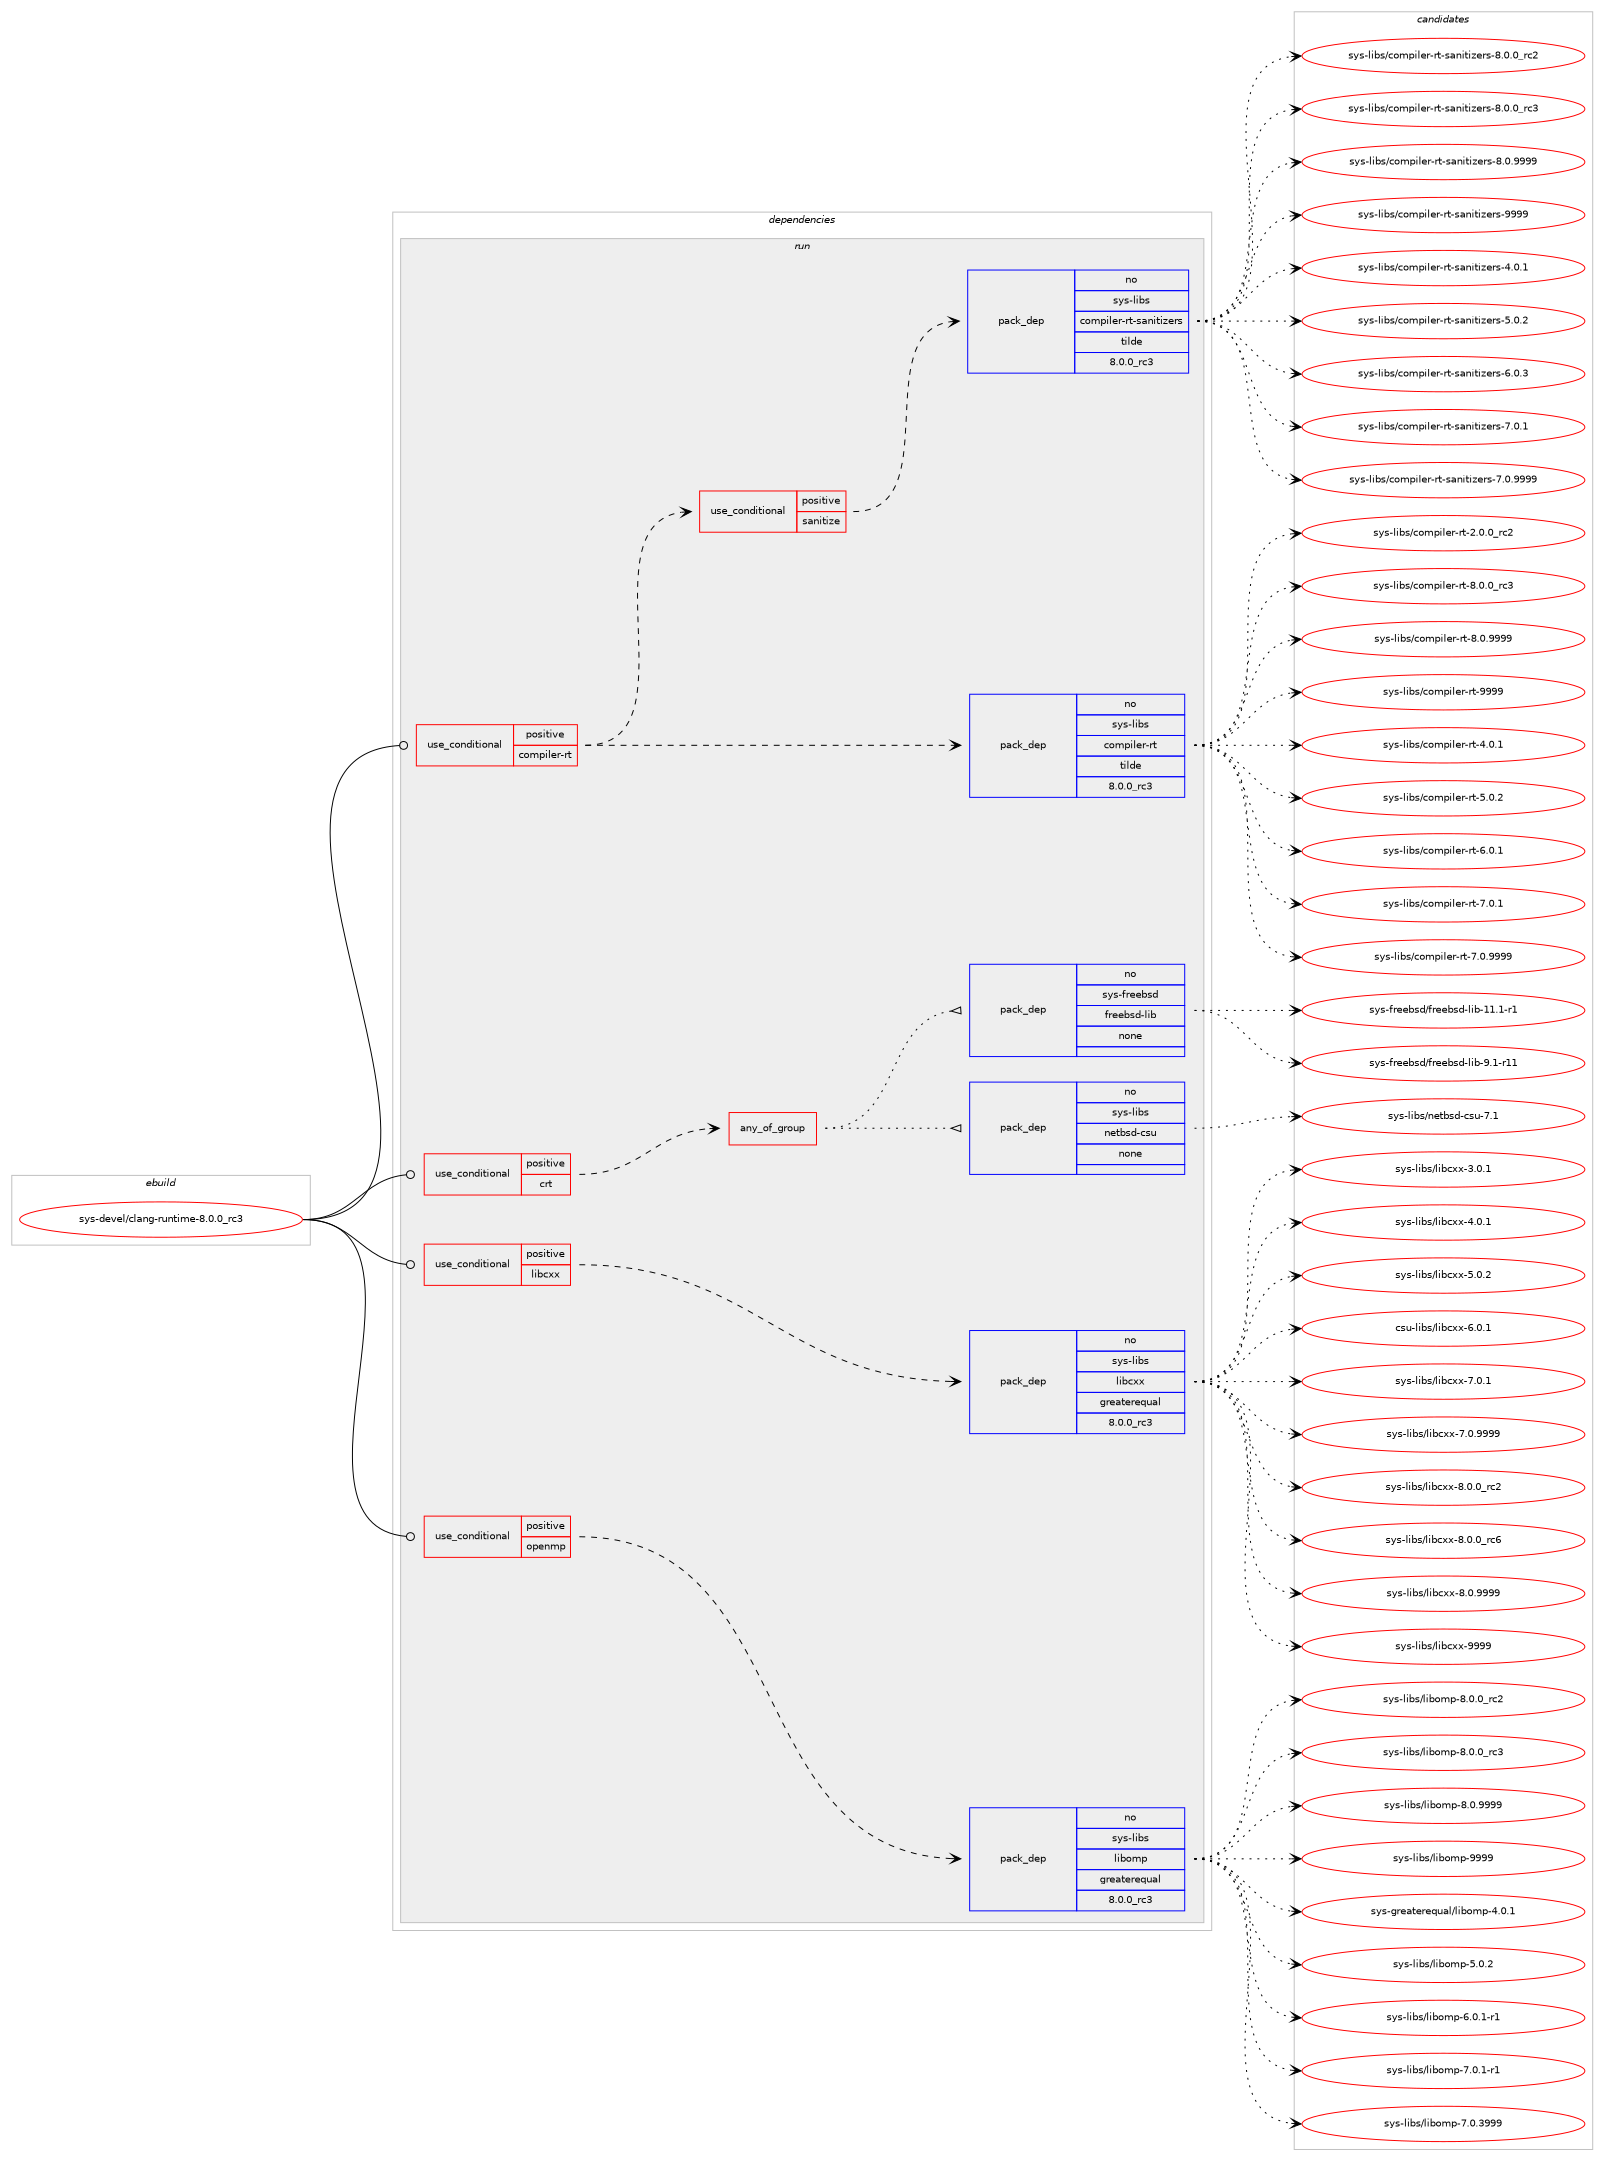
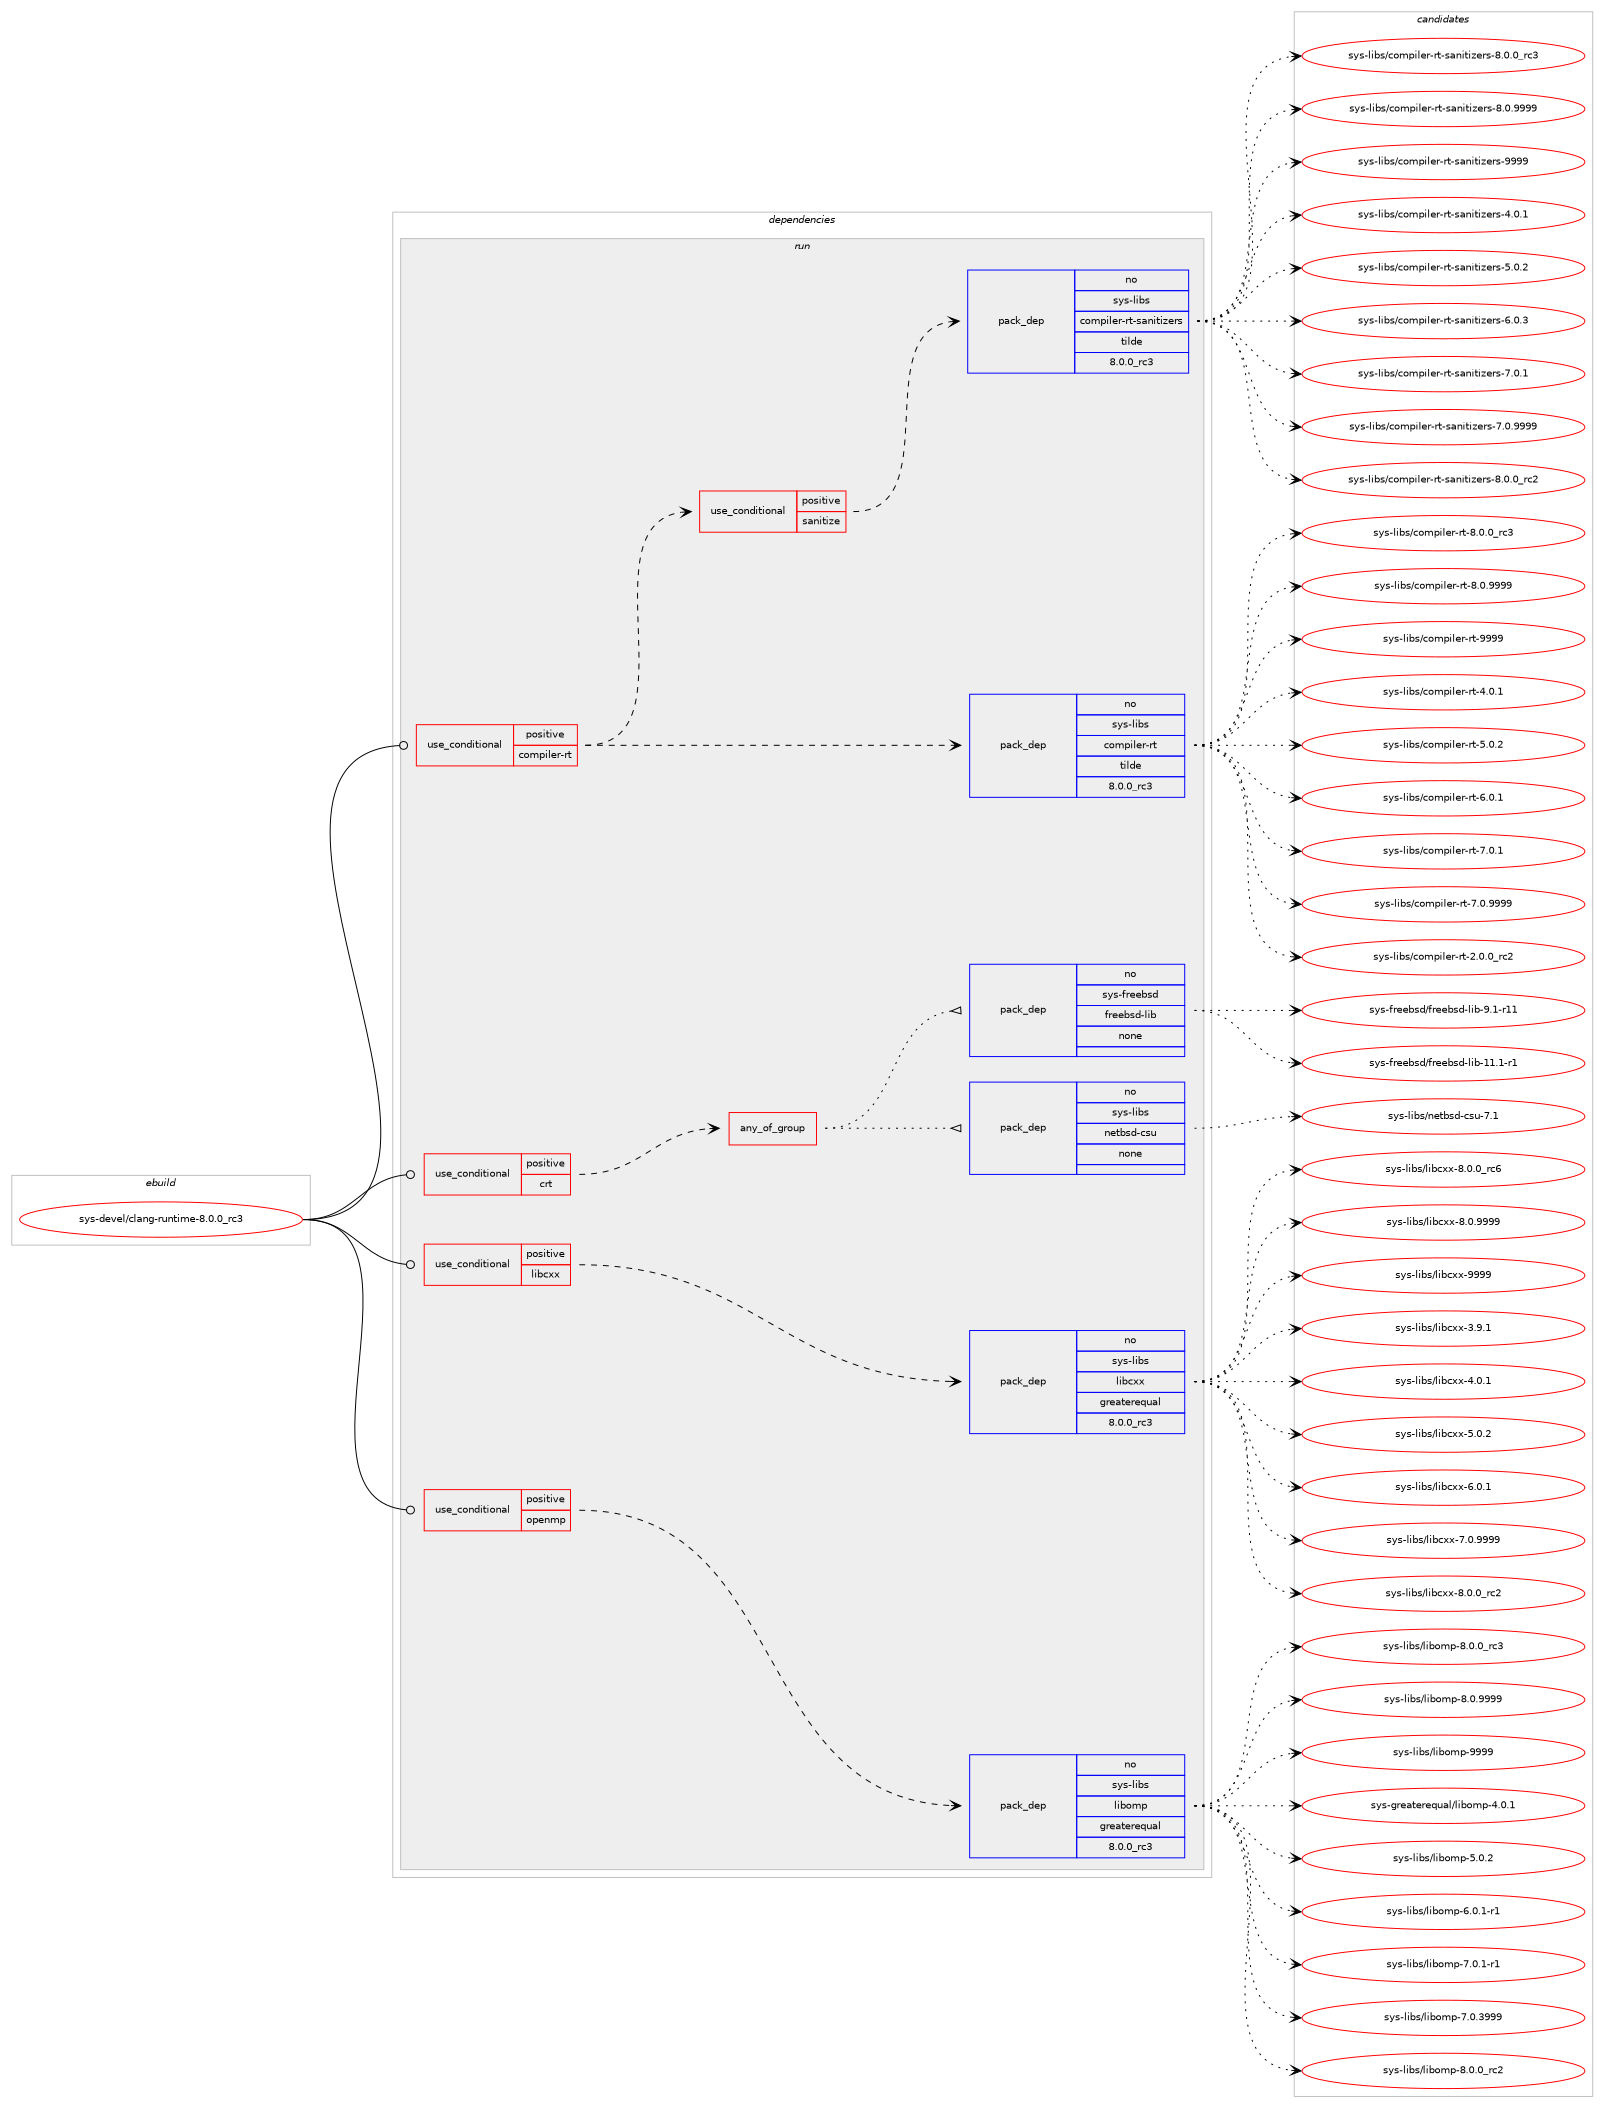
(1443, 1169) -> (1443, 1329)
(1443, 1329) -> (1443, 1488)
(1443, 1382) -> none
